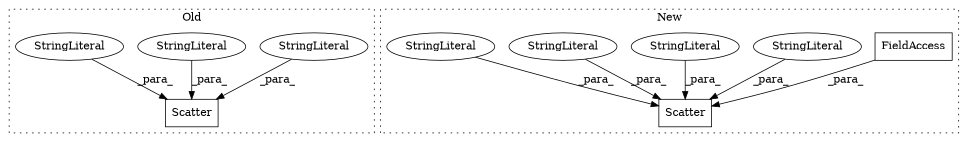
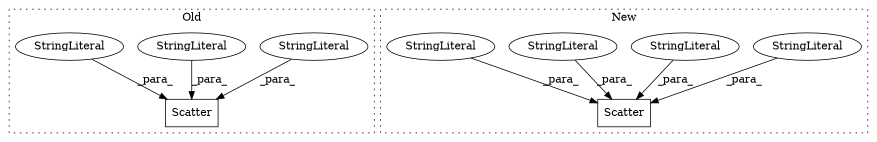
(914, 47) -> none
